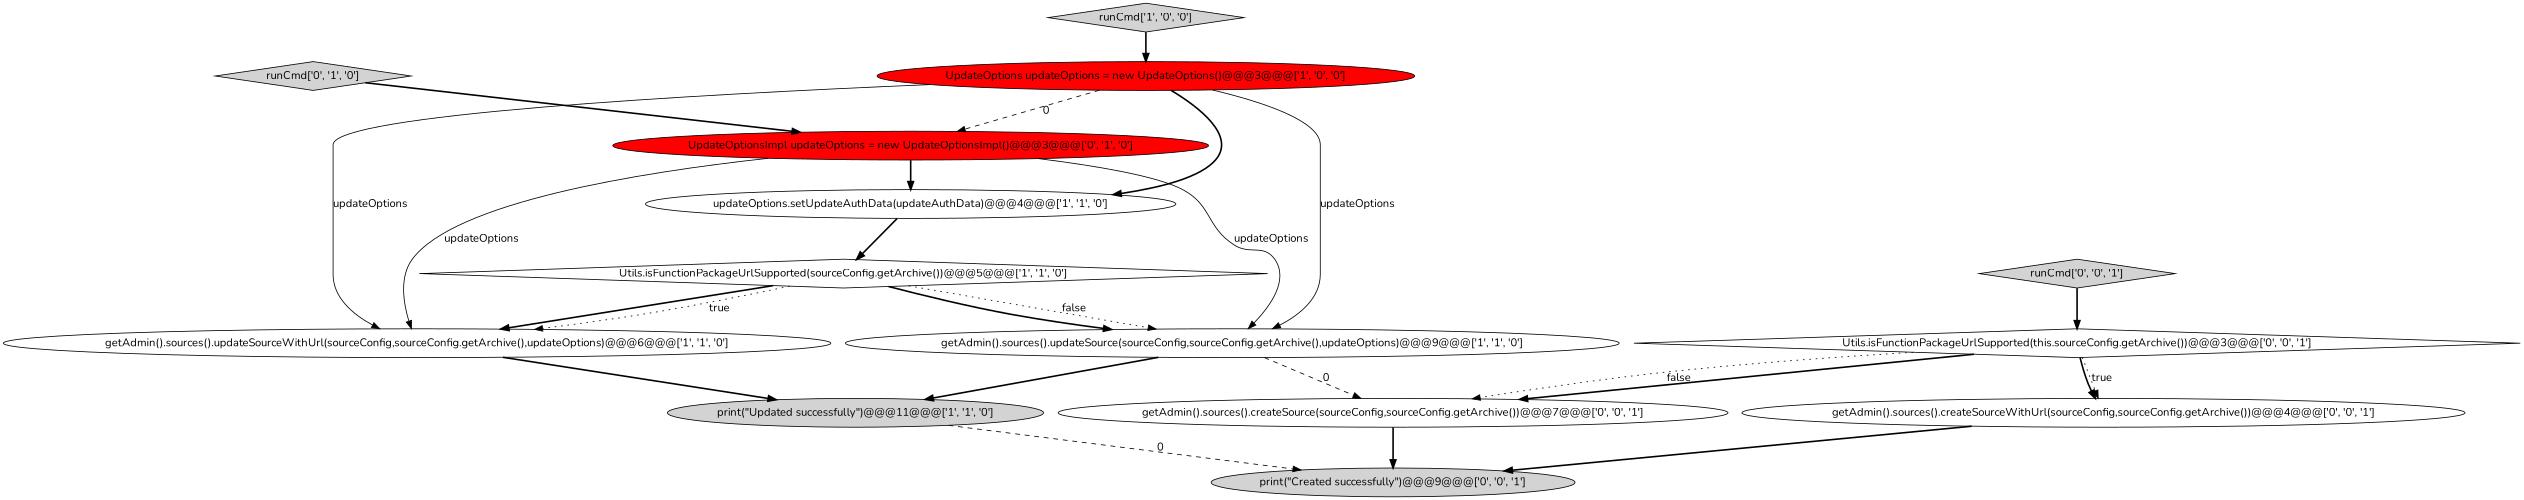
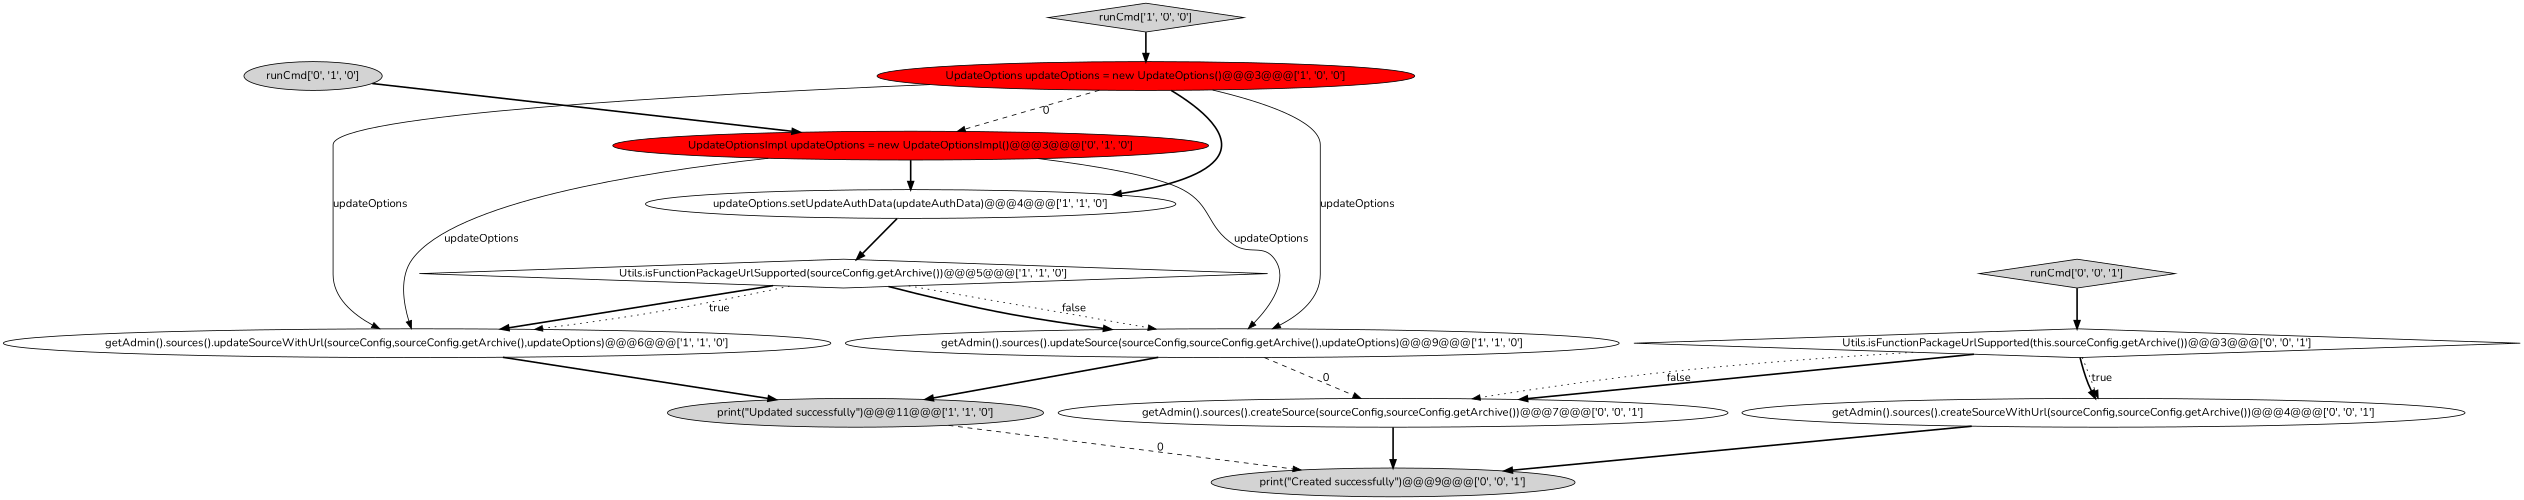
(313, 76) -> (313, 76)
